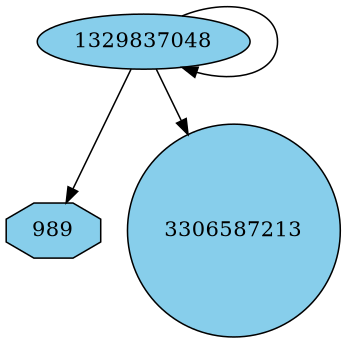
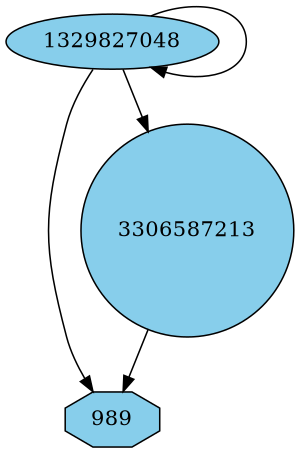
(144, 42) -> (112, 42)
none -> (138, 354)
